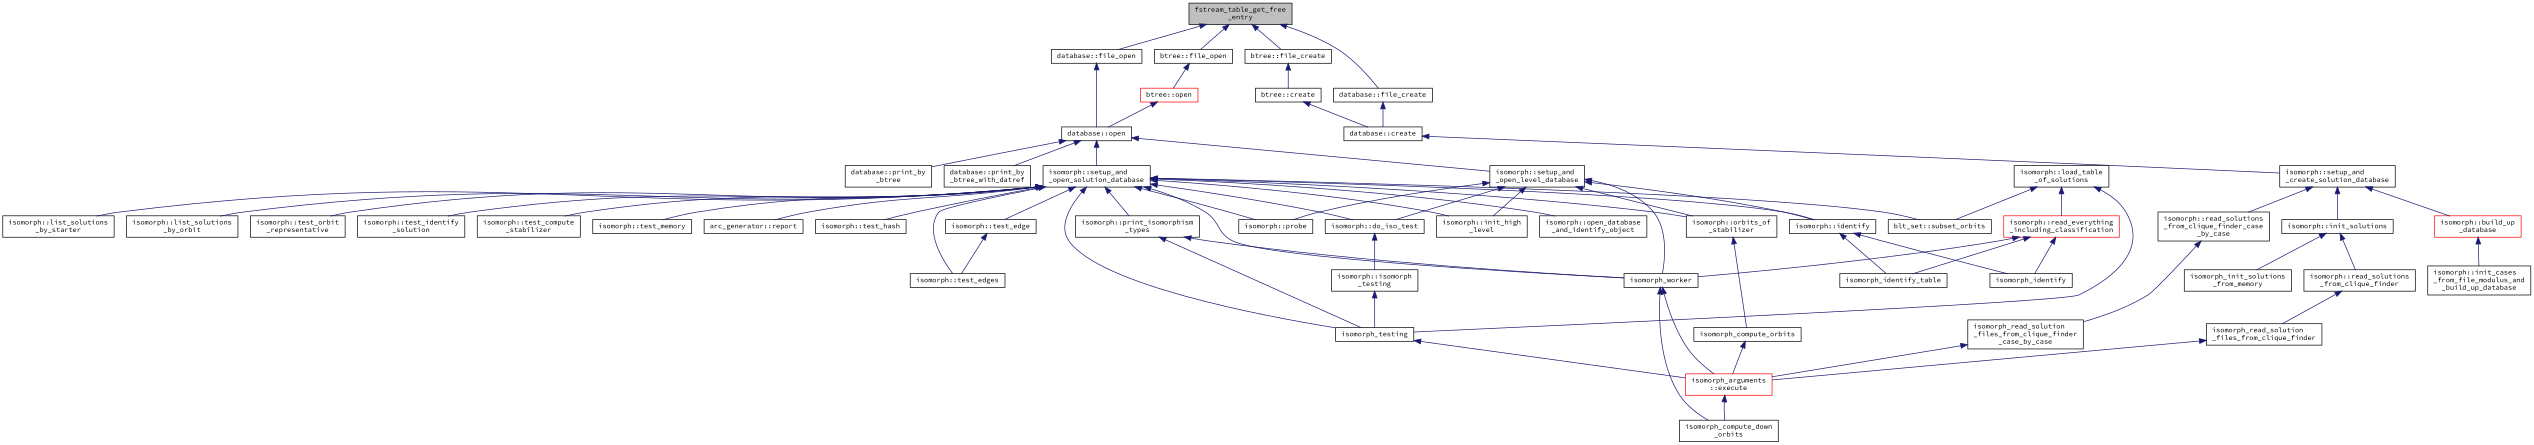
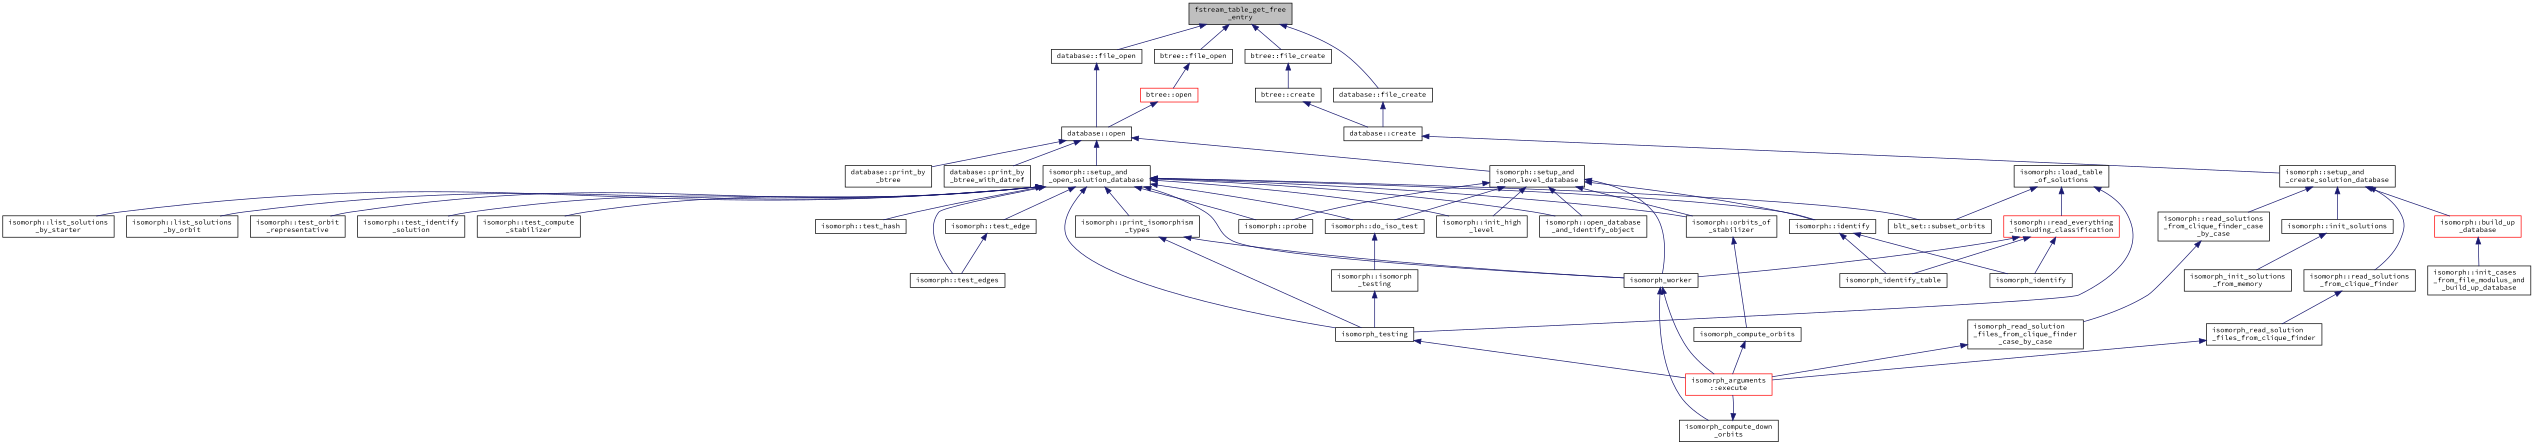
none -> (1573, 208)
(642, 227) -> none
(754, 227) -> none
(2349, 255) -> (2404, 229)
(1724, 411) -> (1733, 404)
